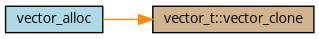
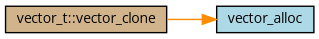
(121, 19) -> (185, 19)
